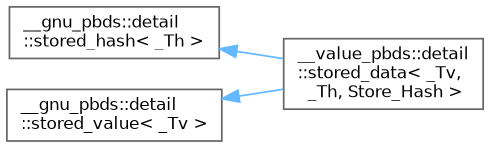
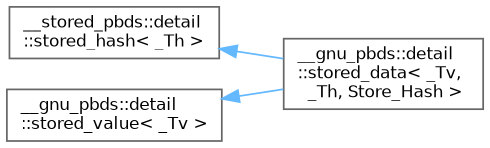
(114, 33) -> (114, 33)
(383, 74) -> (383, 74)
